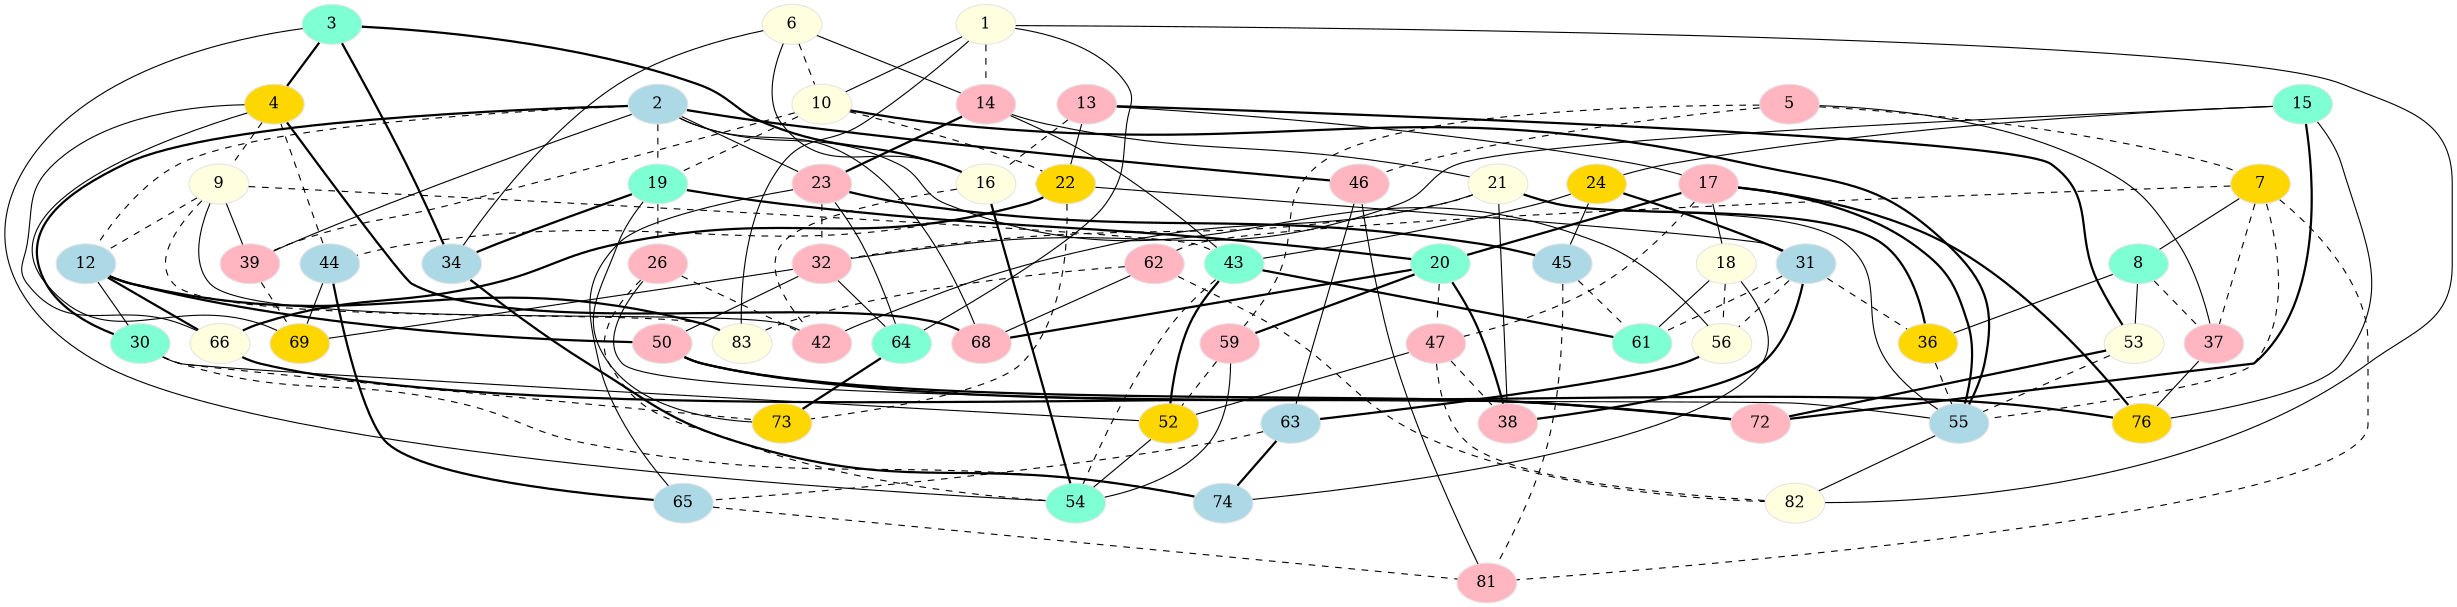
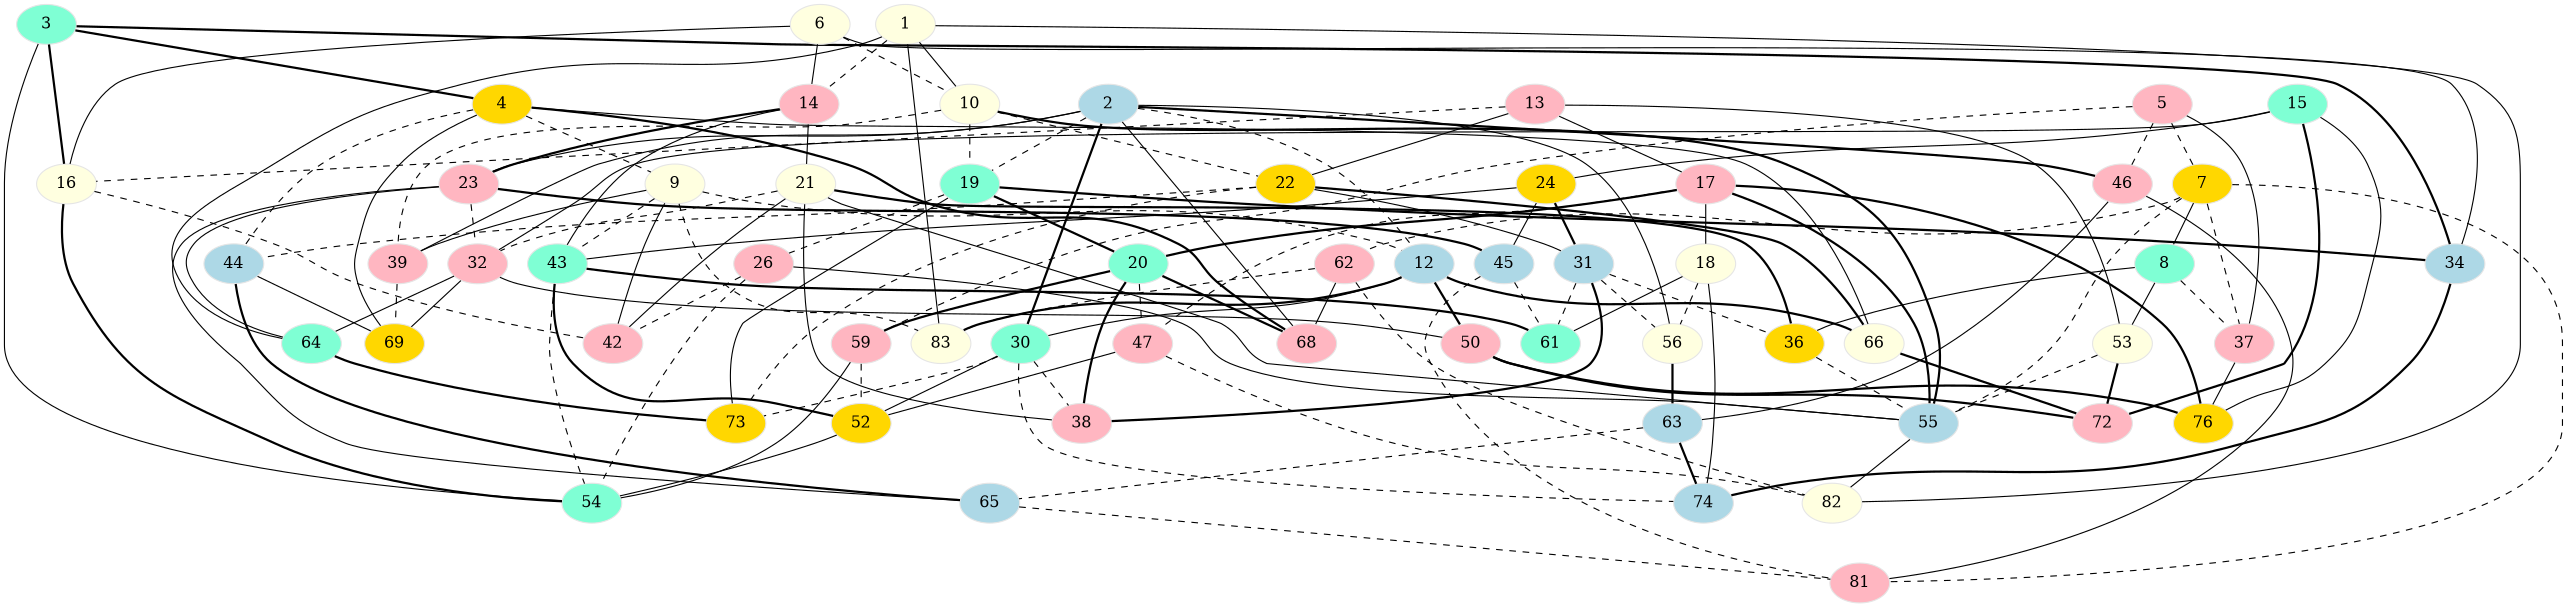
(1675, 129) -> (1846, 118)
(1472, 383) -> (1051, 383)
